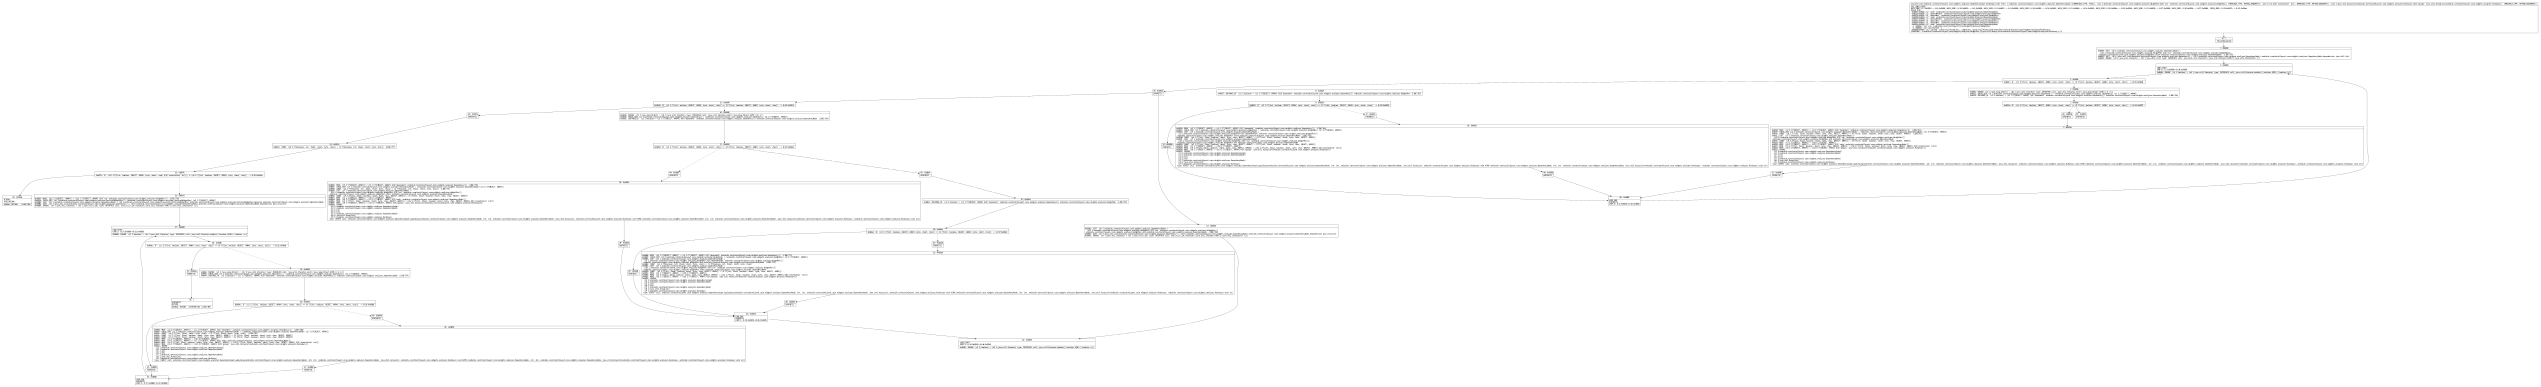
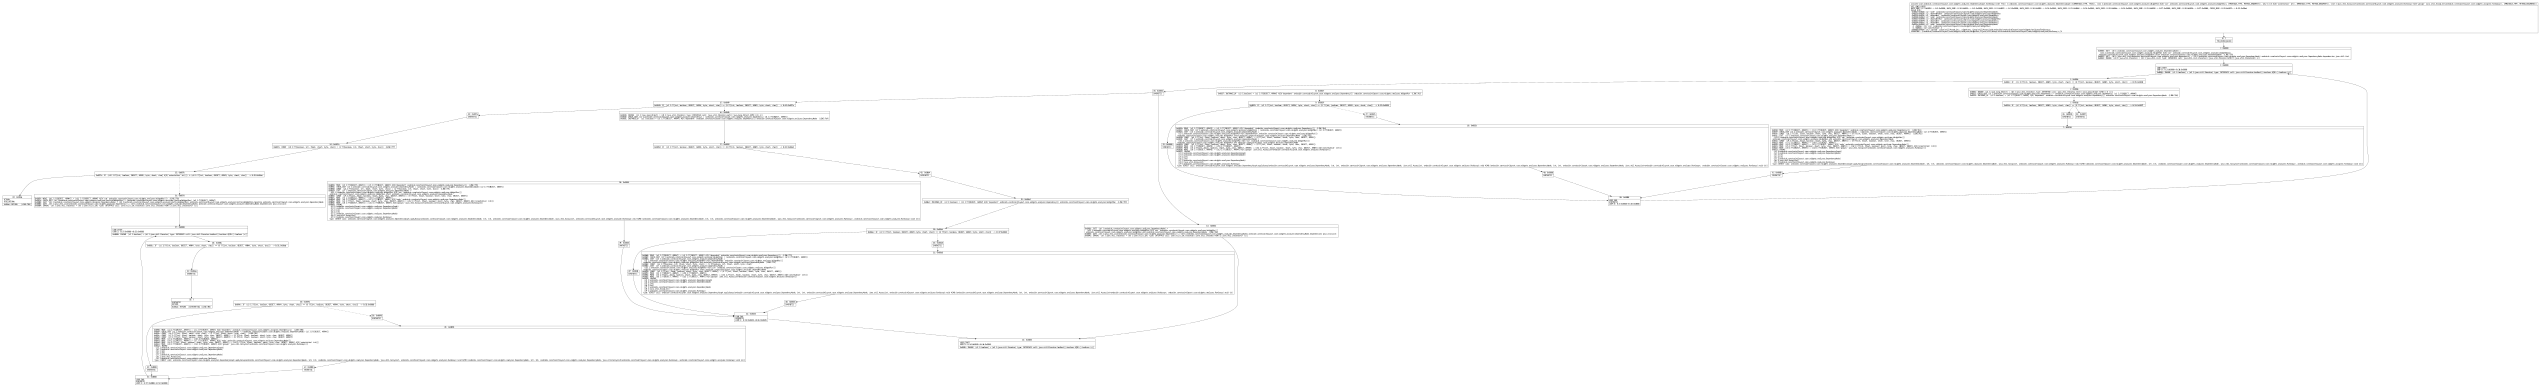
(674, 174) -> none
(305, 273) -> none
